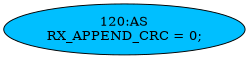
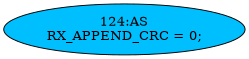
(124, 29) -> (124, 29)
